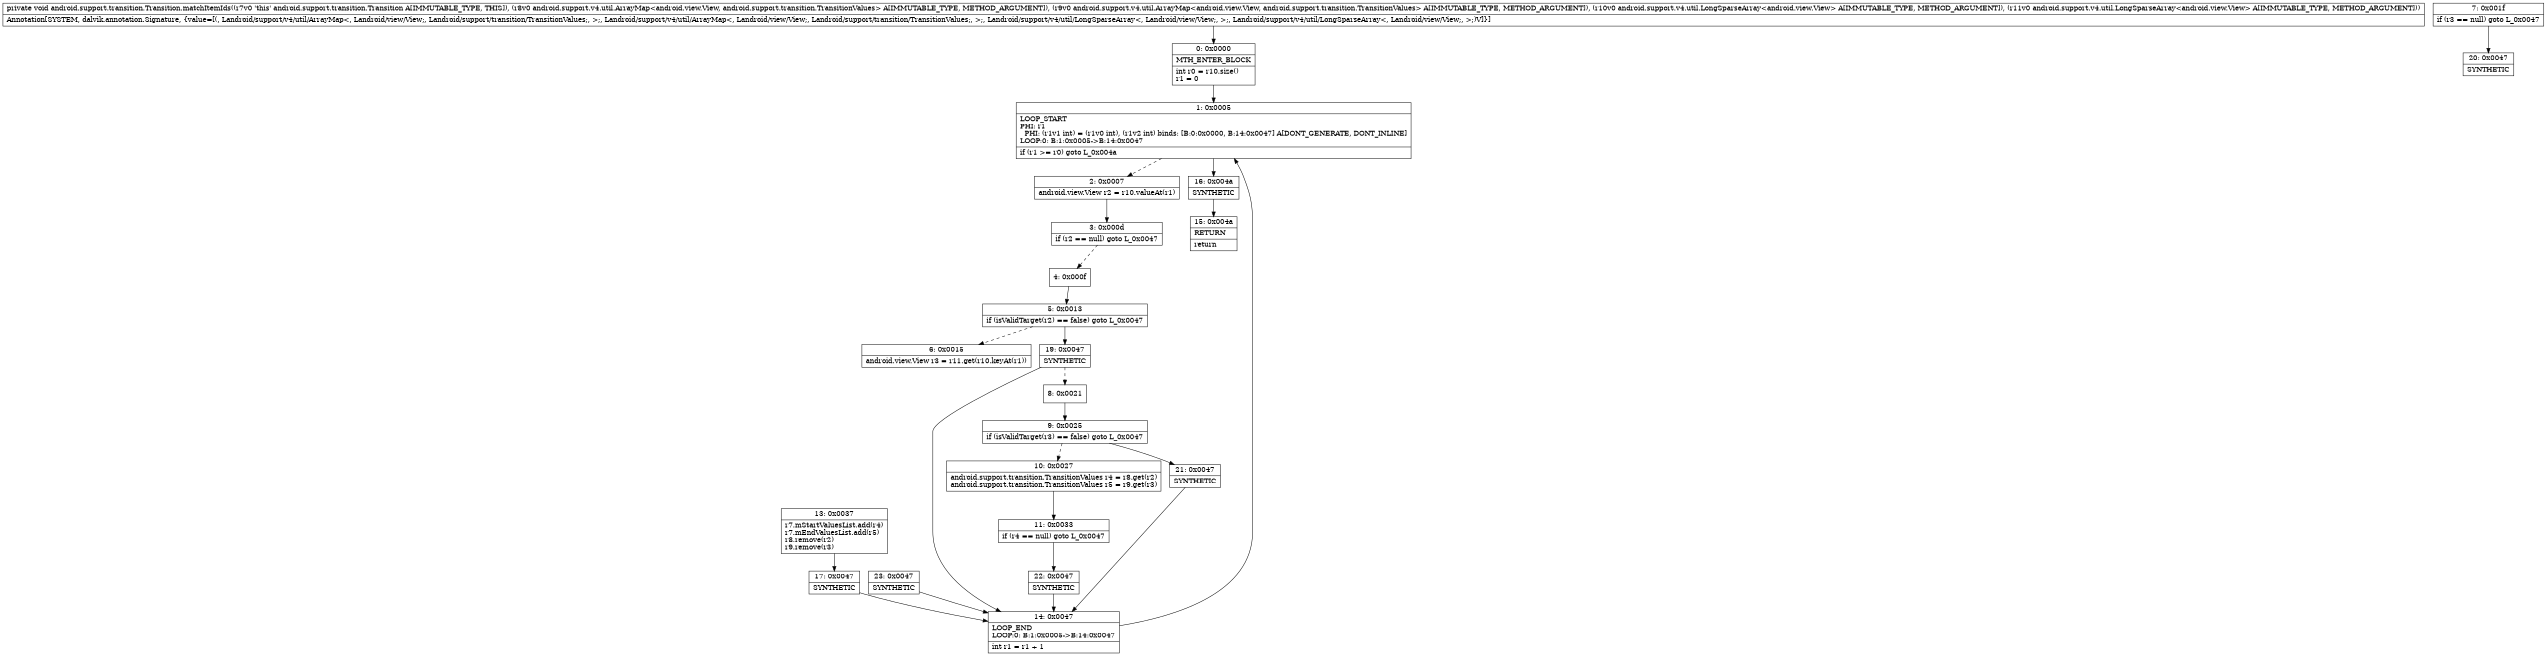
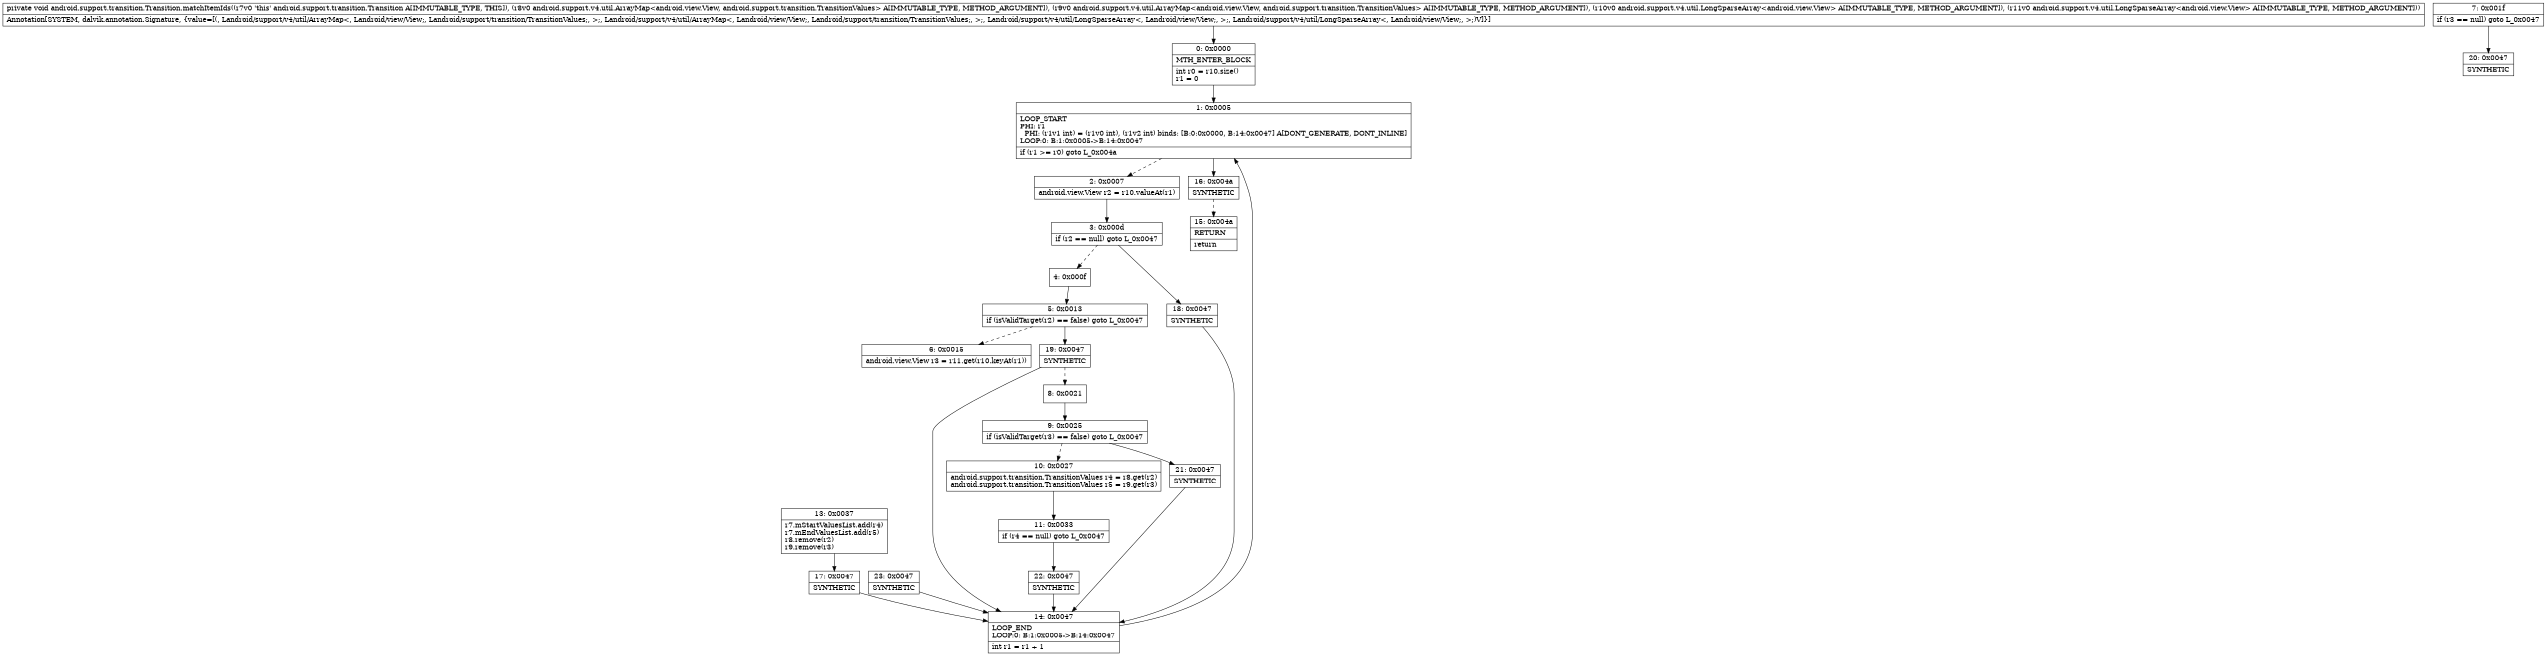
(1214, 205) -> (1214, 205)
none -> (1192, 315)
